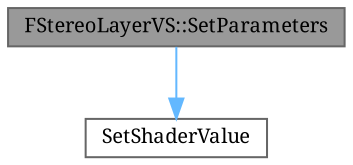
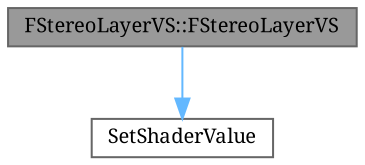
(176, 27) -> (182, 27)
